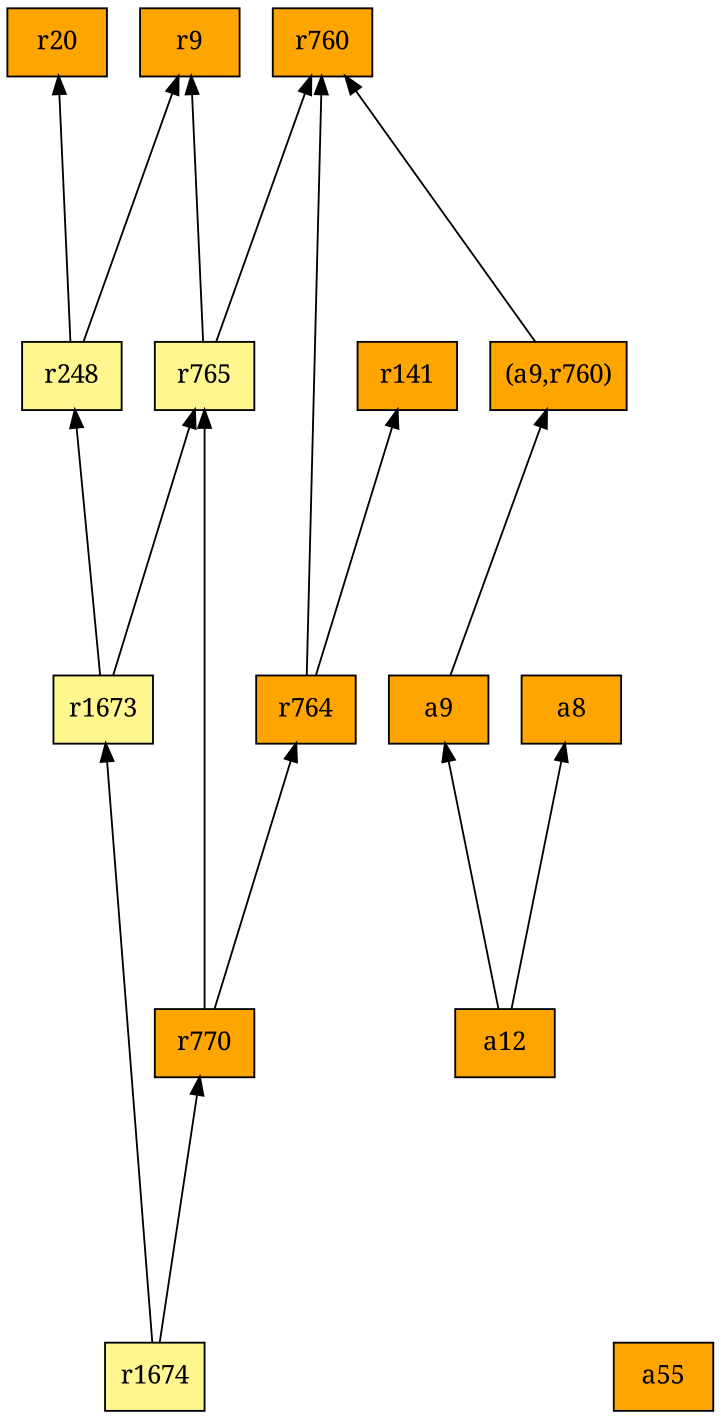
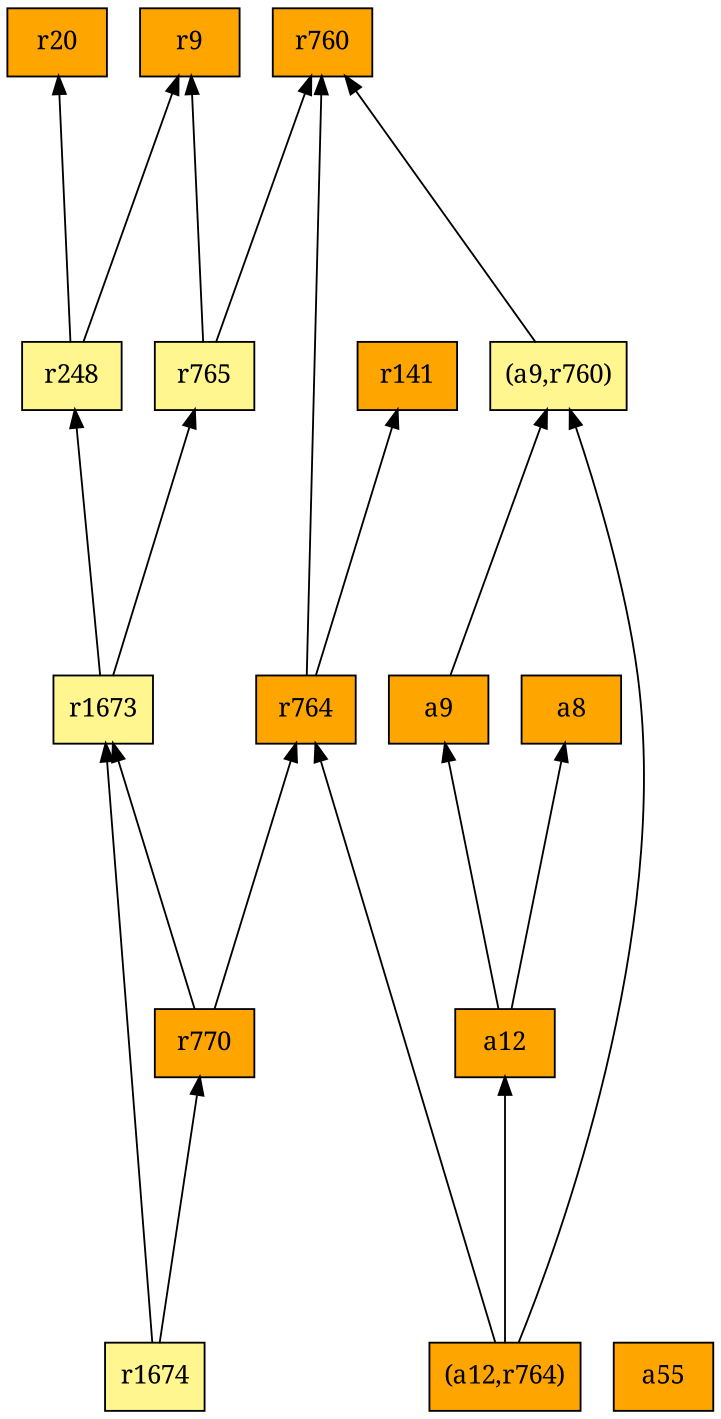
(558, 376) -> (558, 376)
(205, 719) -> (157, 885)
none -> (505, 1377)
